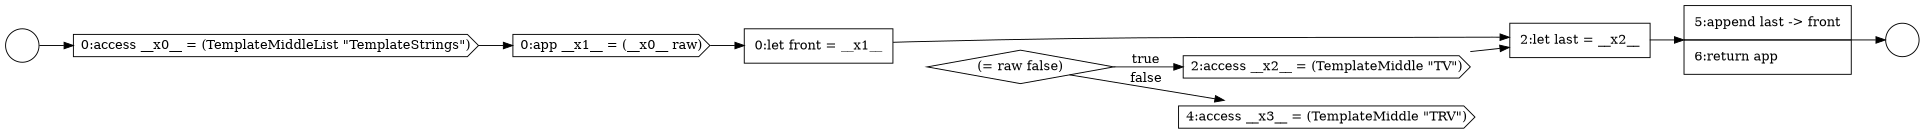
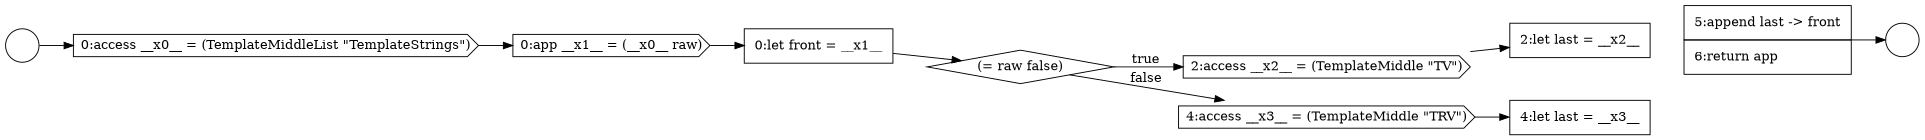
(1196, 38) -> (923, 57)
(1662, 40) -> none
none -> (1579, 117)
